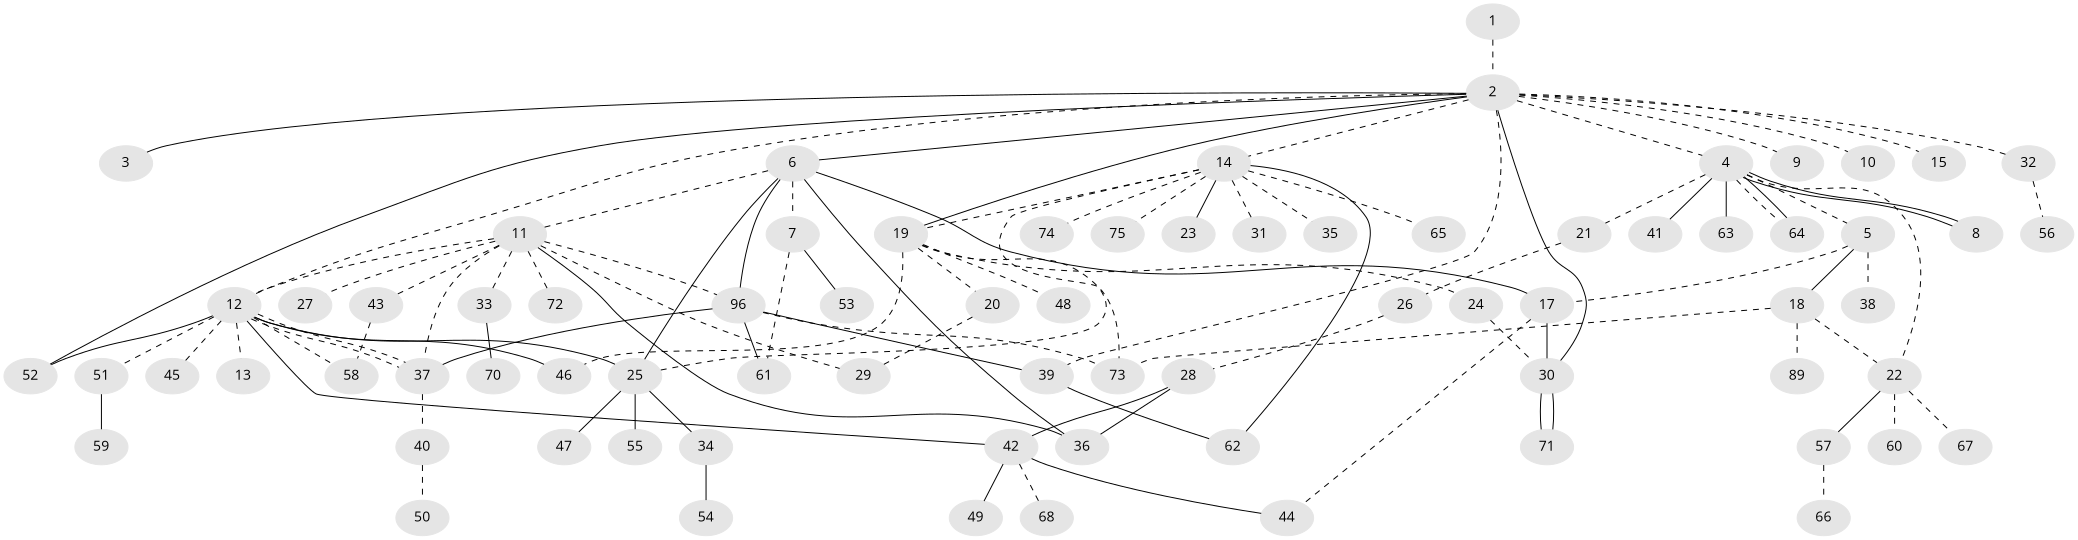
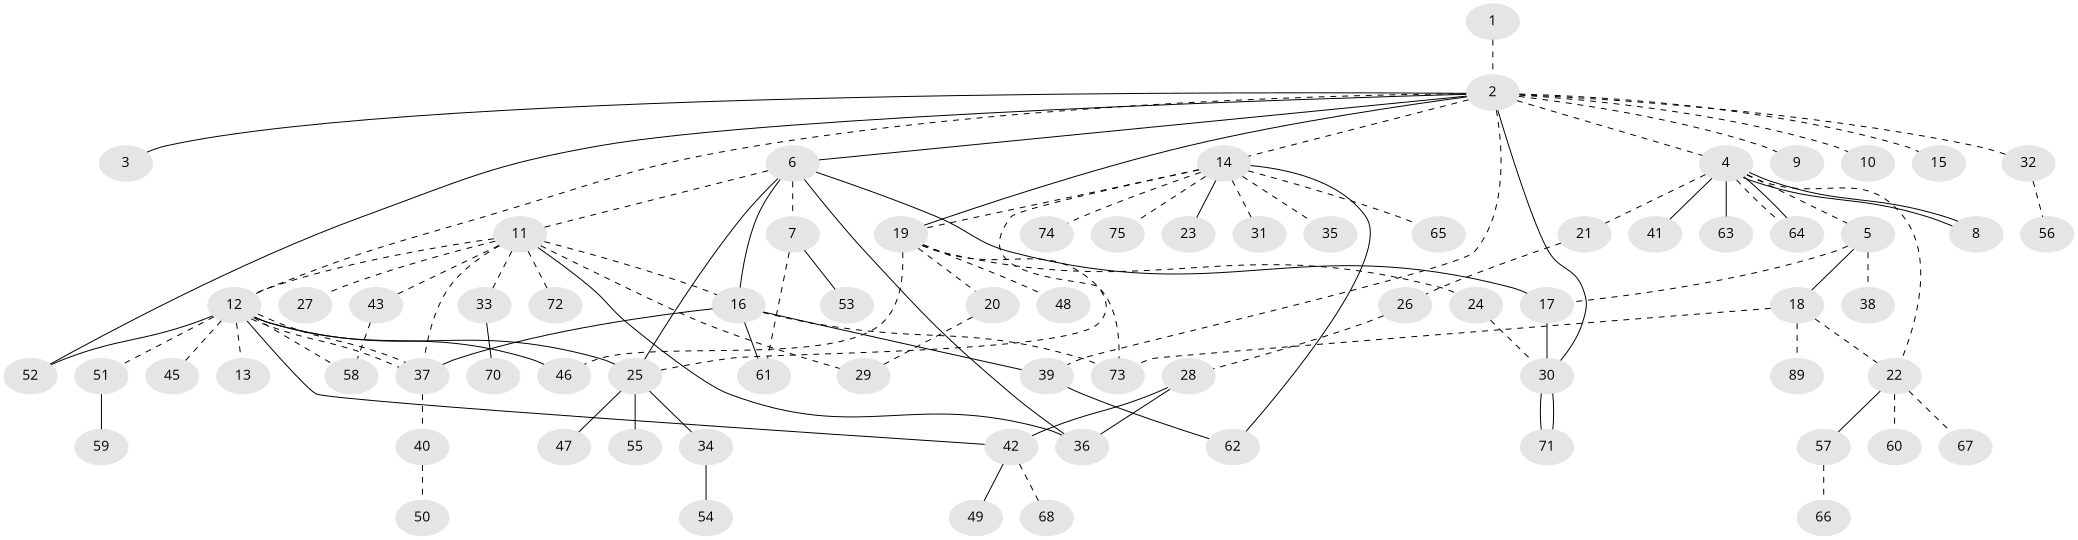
(739, 305) -> (739, 305)
(1287, 518) -> none
